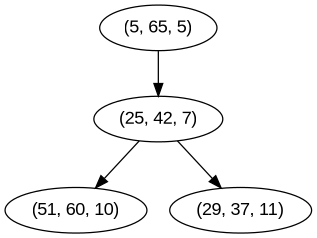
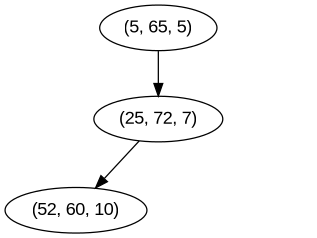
(158, 119) -> (158, 119)
(76, 210) -> (76, 210)
(241, 210) -> none
